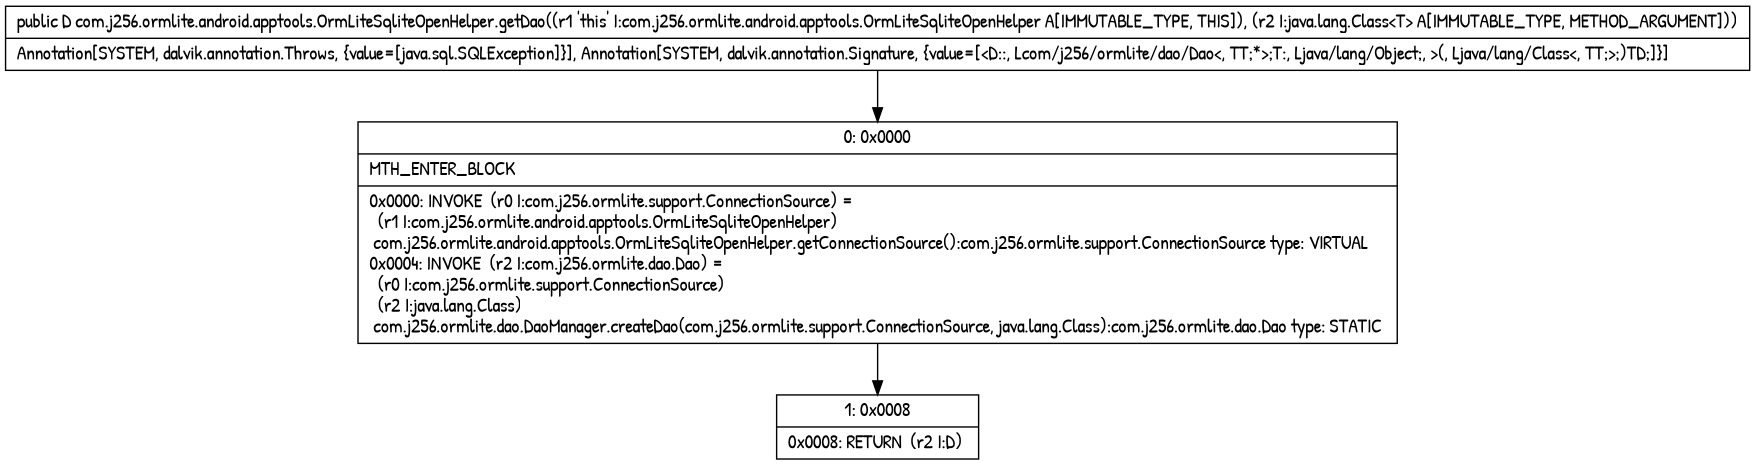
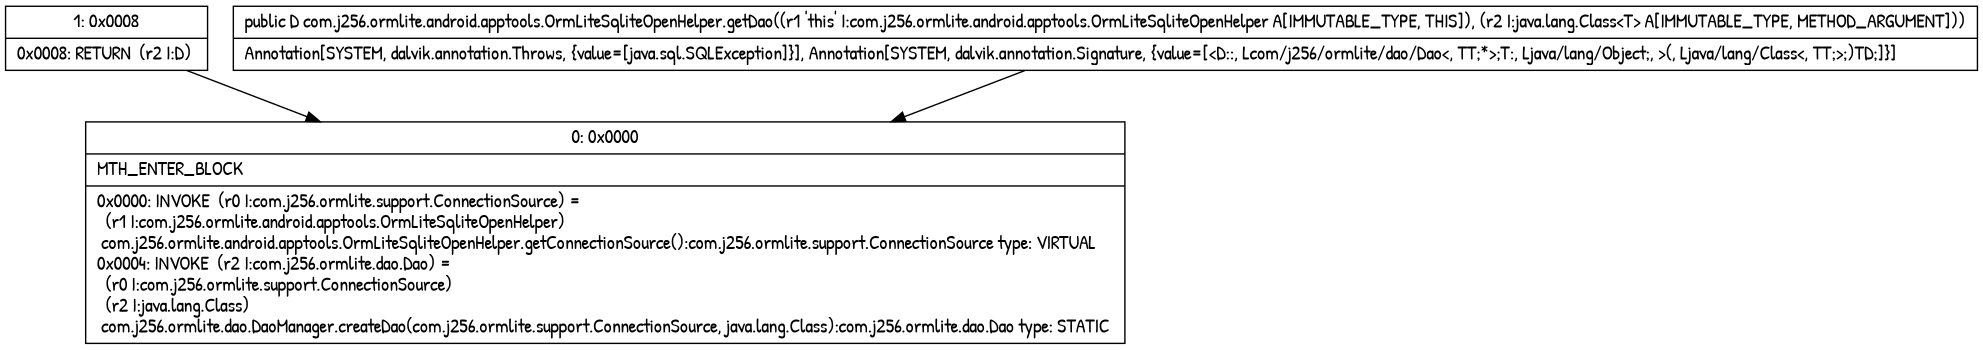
(878, 362) -> (247, 94)
